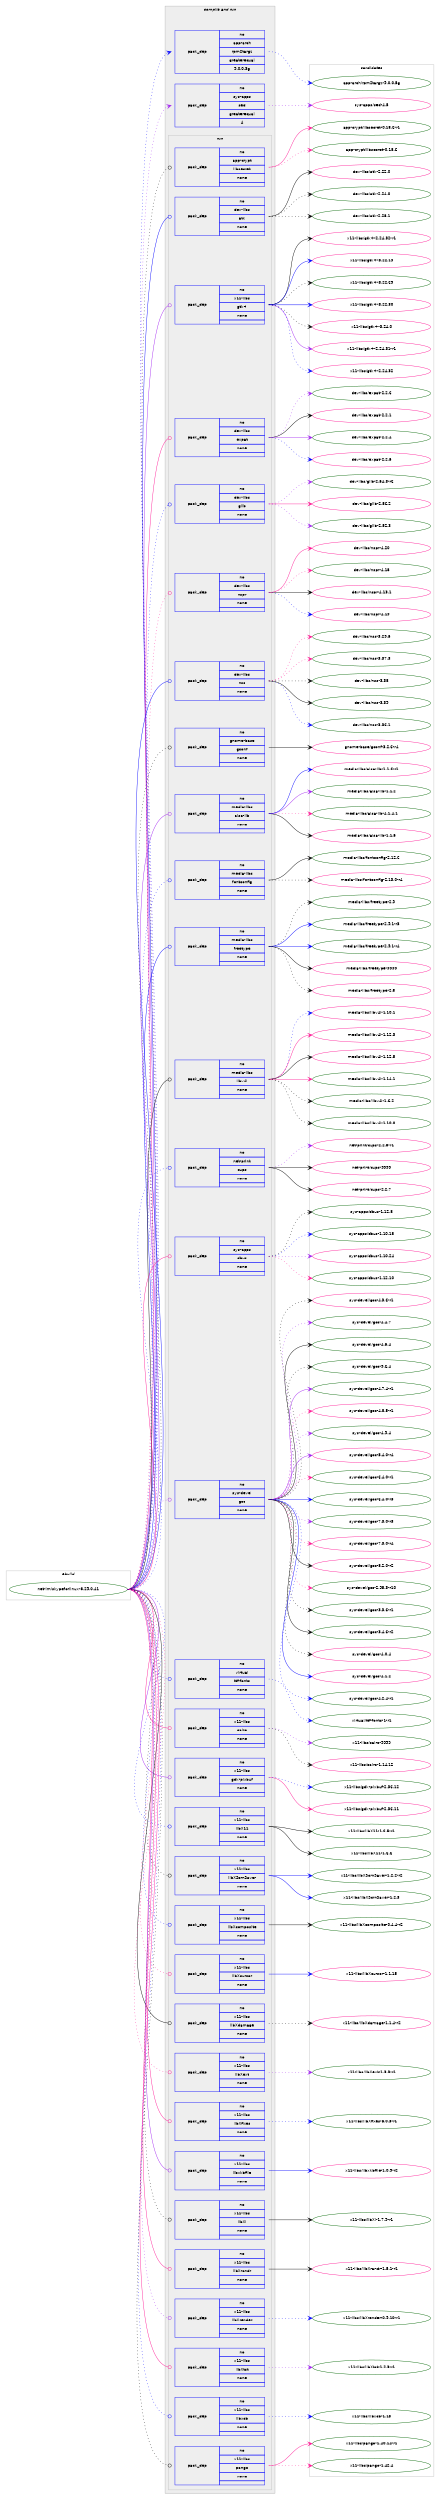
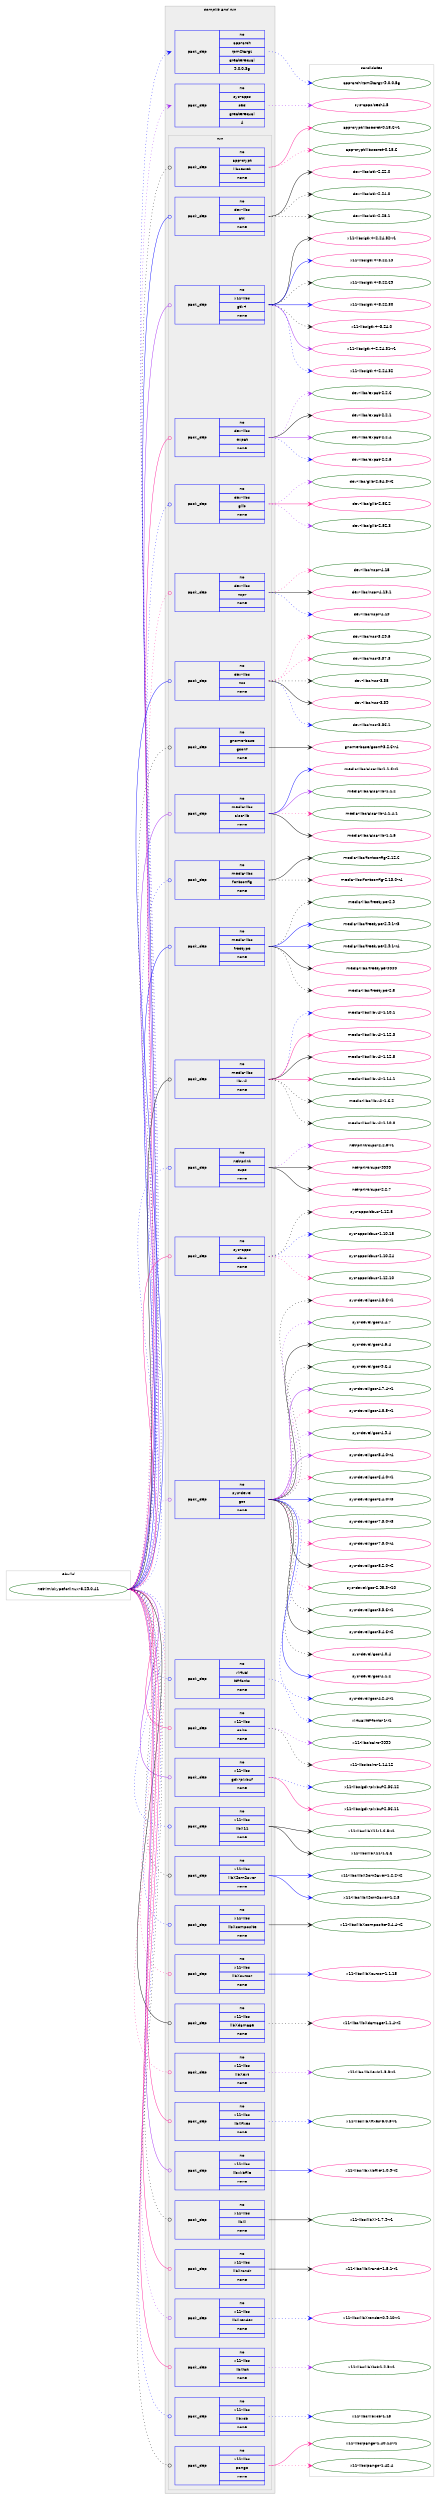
(372, 548) -> none
(372, 703) -> (372, 703)
(372, 1212) -> (372, 1212)
(372, 2318) -> (372, 2318)
